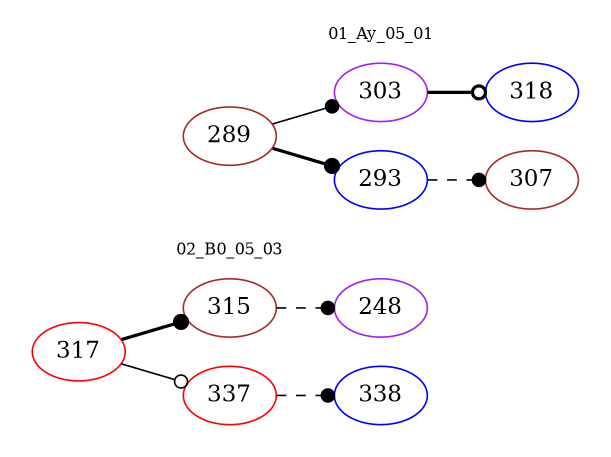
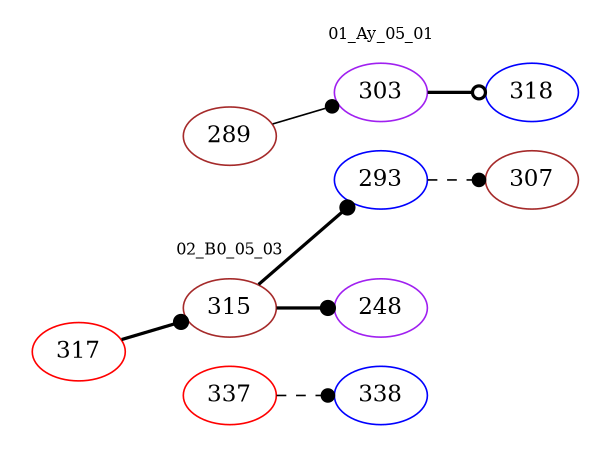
(299, 156) -> (300, 248)
(299, 308) -> (299, 308)
(148, 372) -> none
